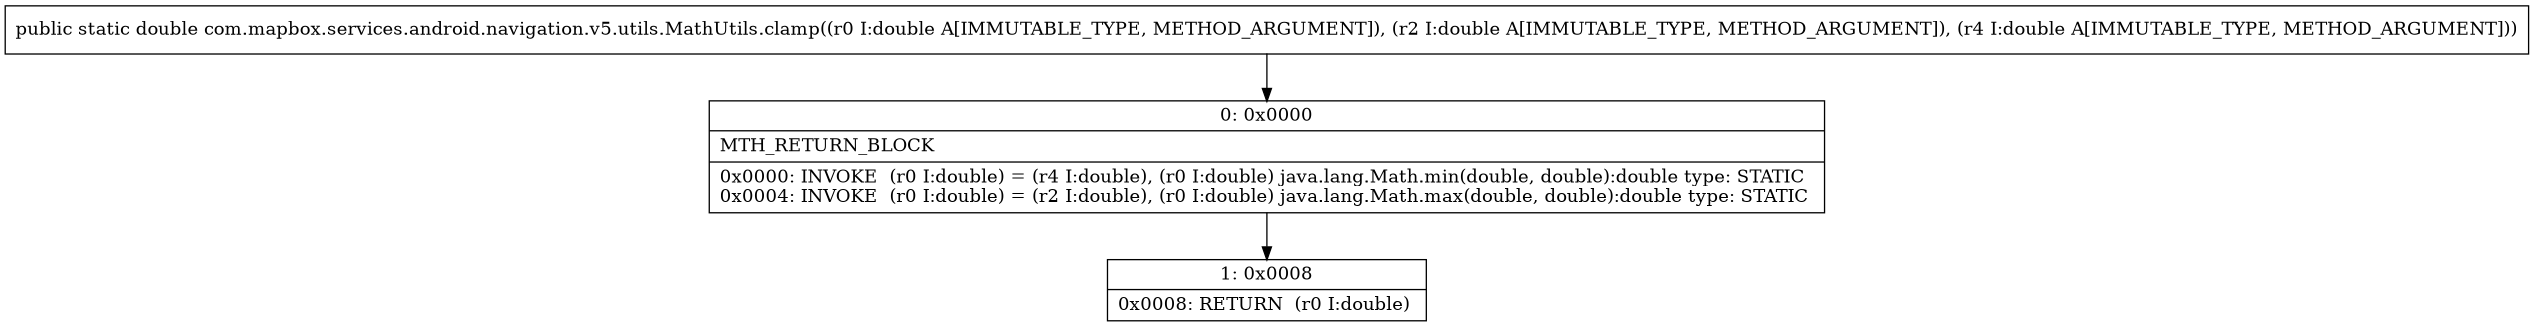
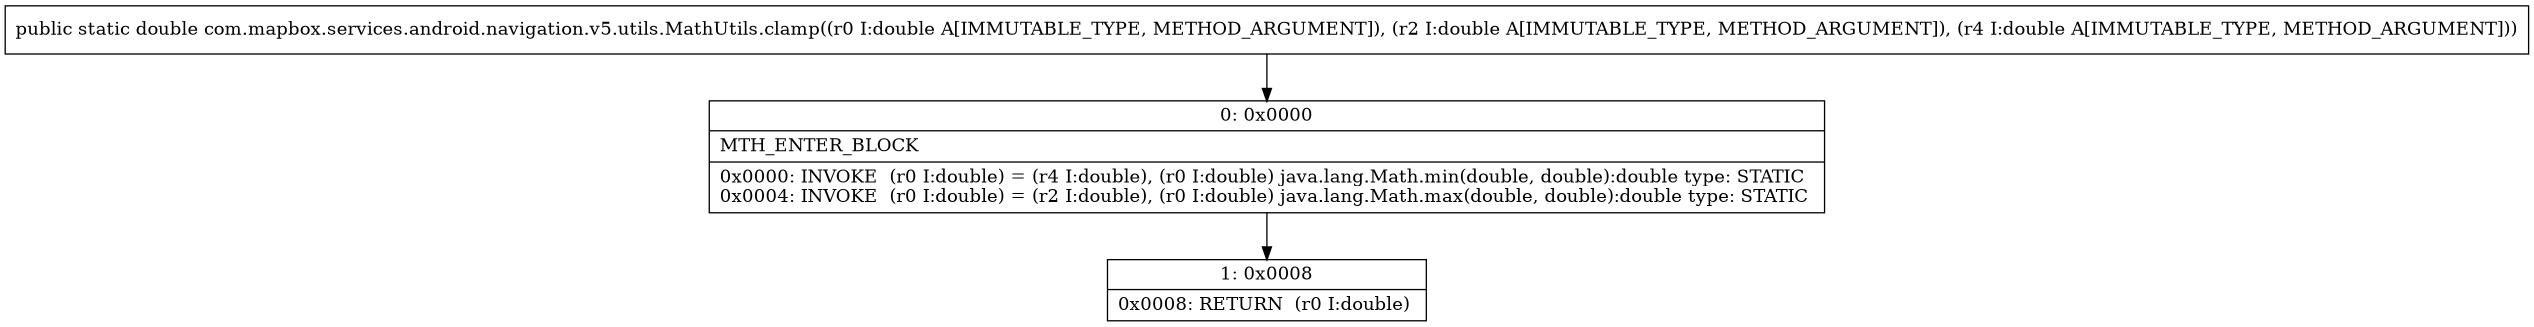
(828, 146) -> (820, 146)
